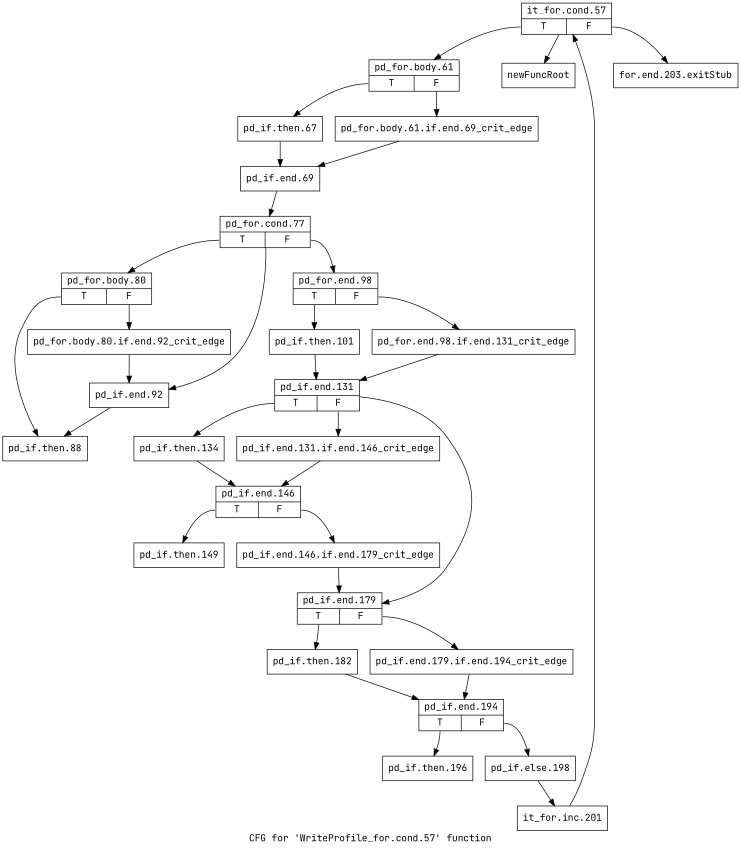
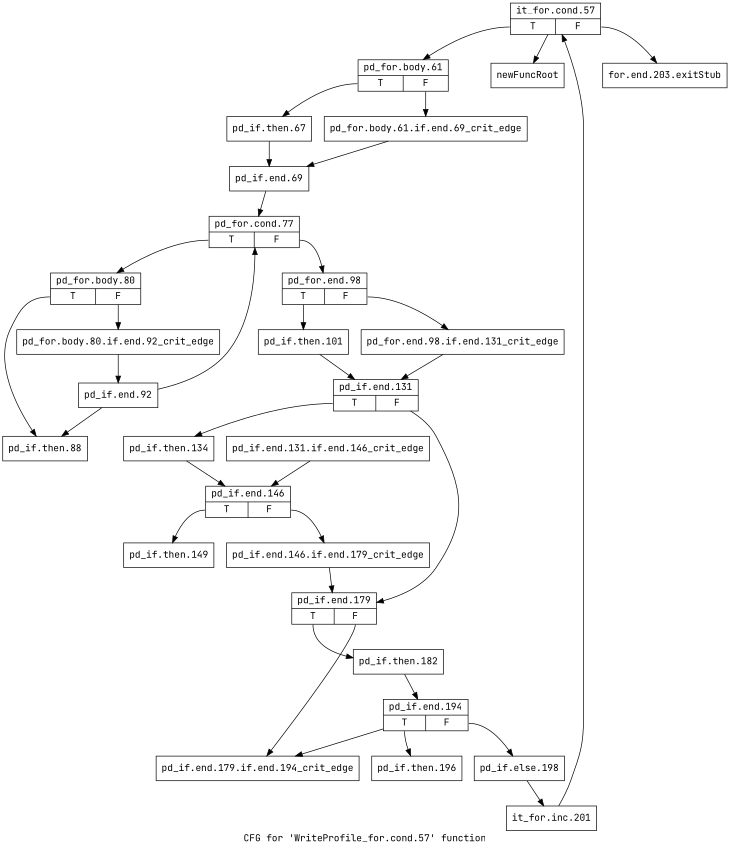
(248, 337) -> (234, 343)
(338, 420) -> none
(467, 683) -> (343, 741)
